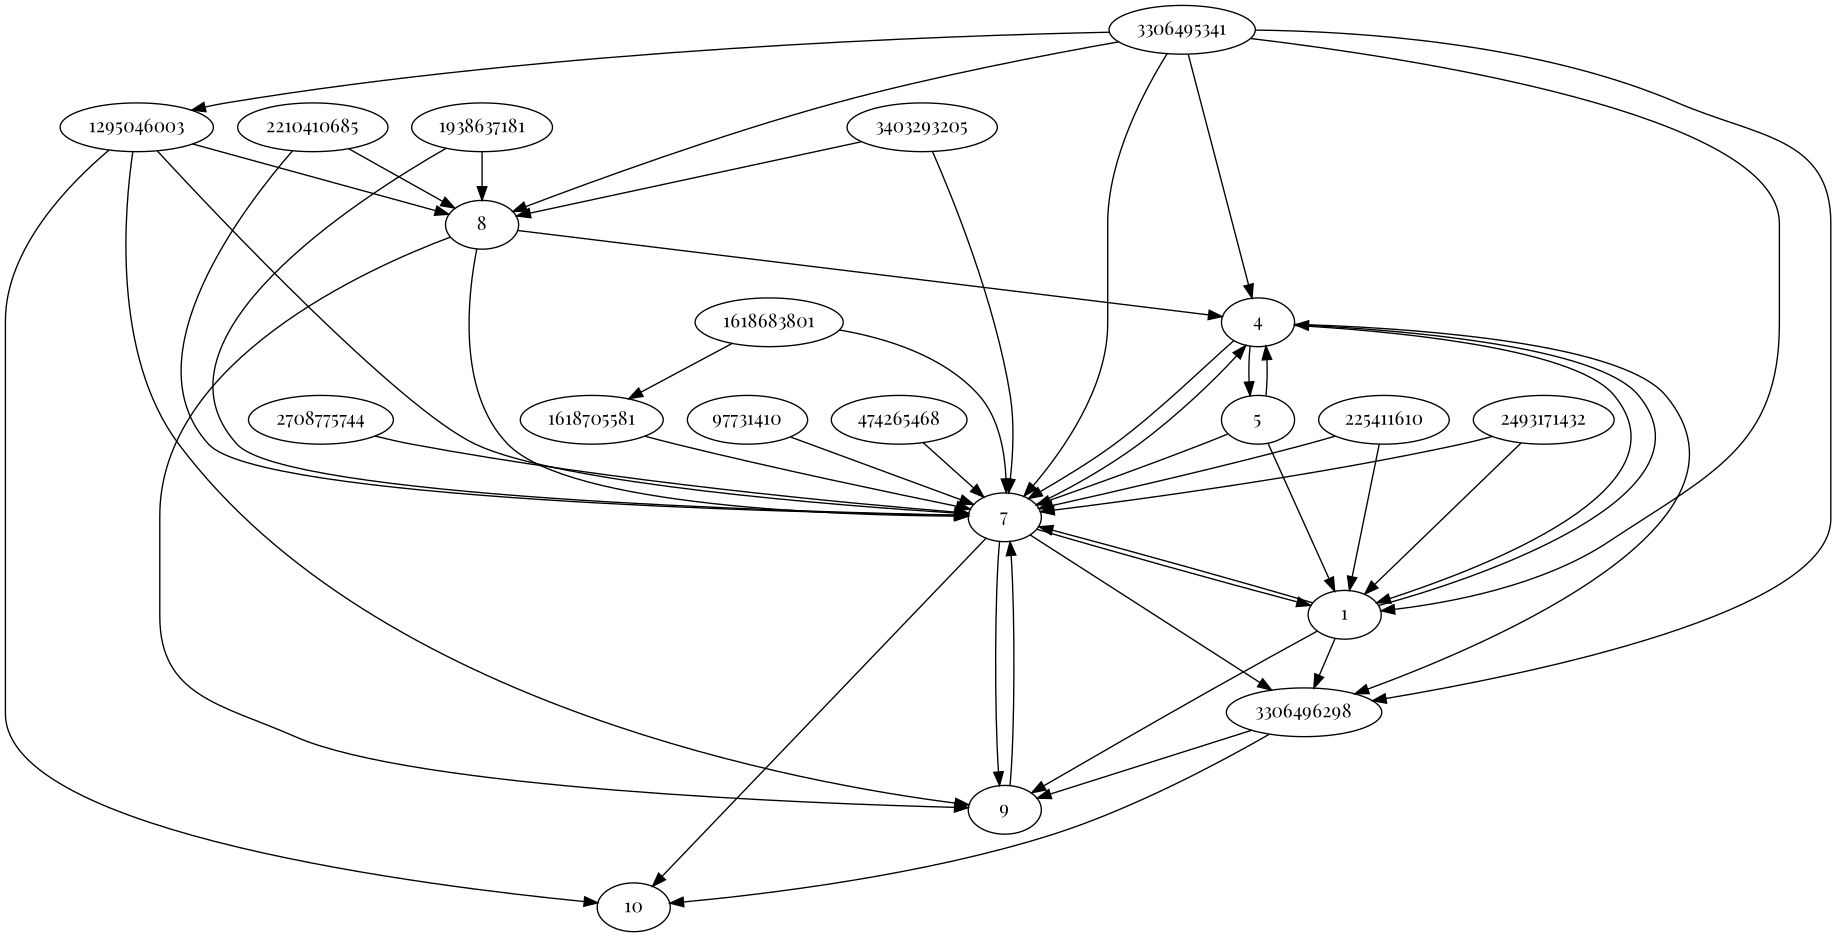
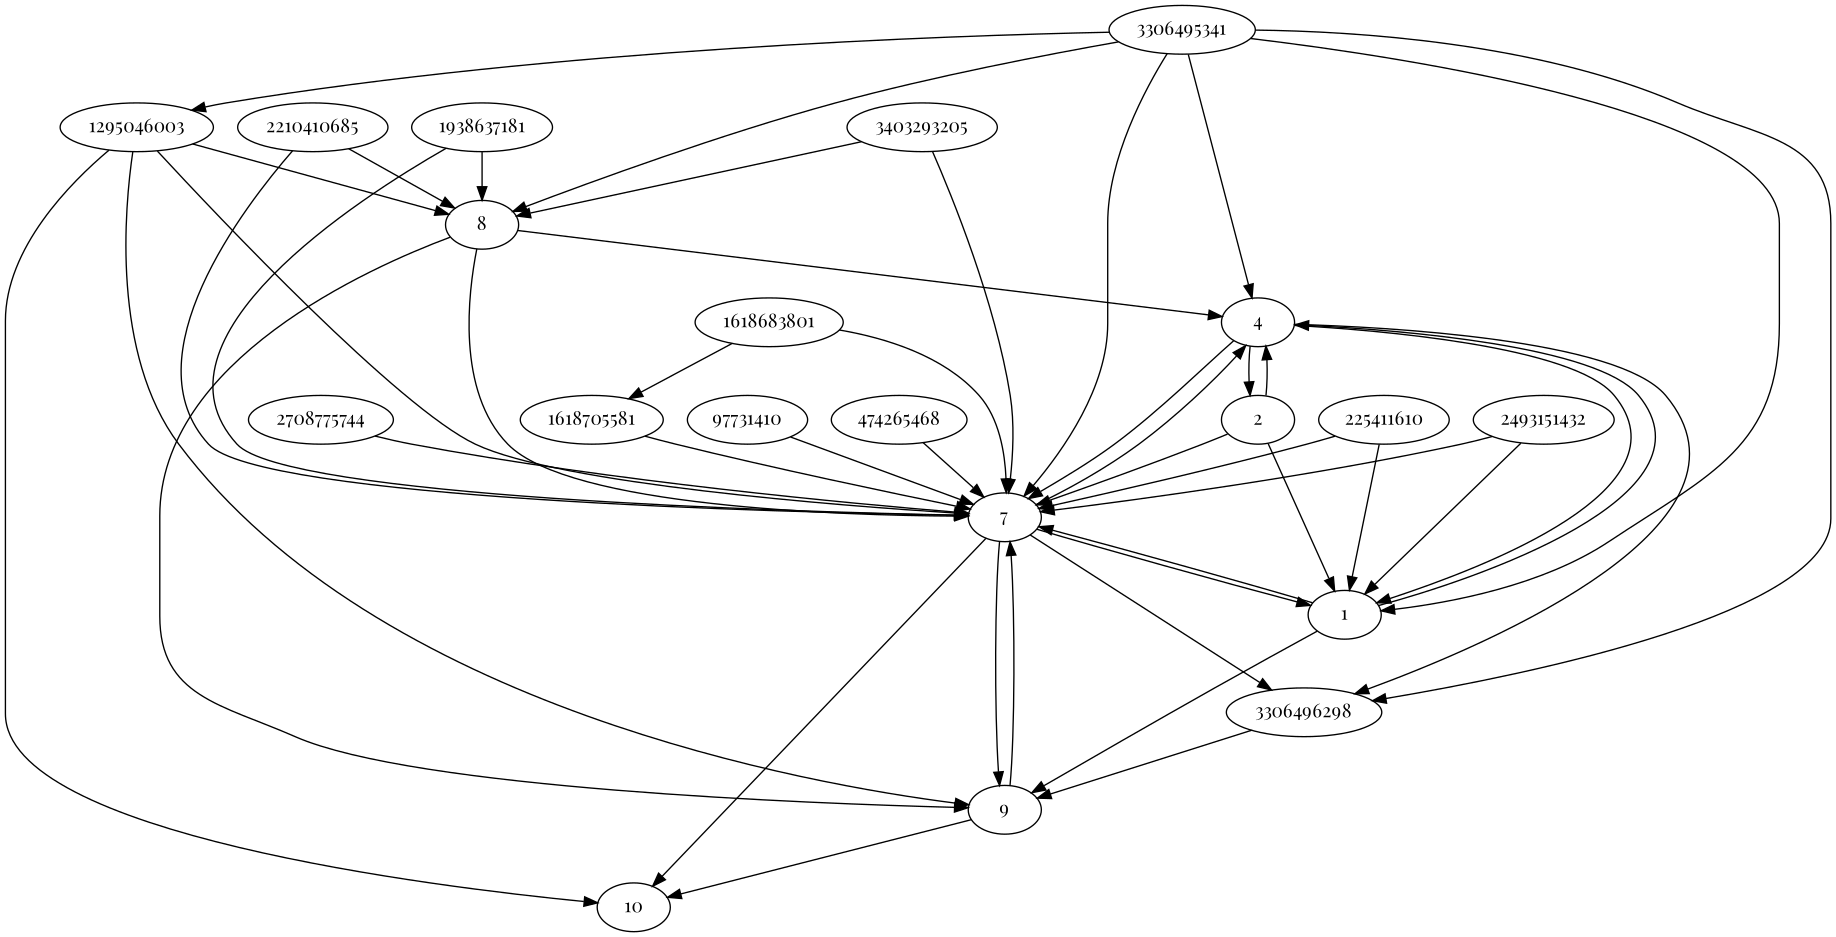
(1258, 420) -> (1258, 420)
(1544, 420) -> (1544, 420)
(1327, 657) -> none
(987, 853) -> (826, 857)
